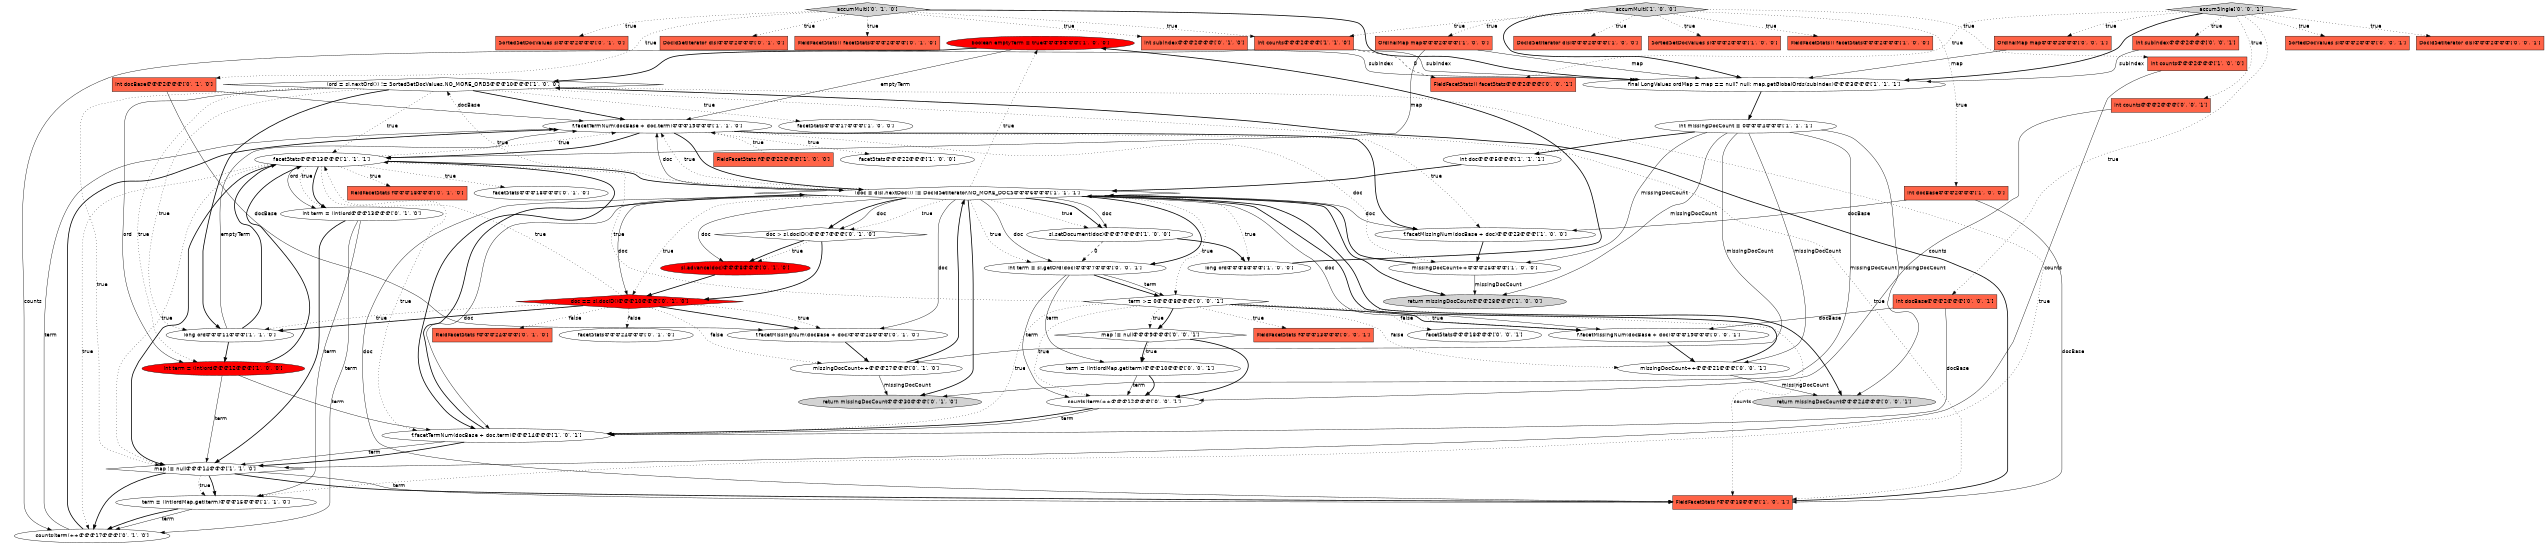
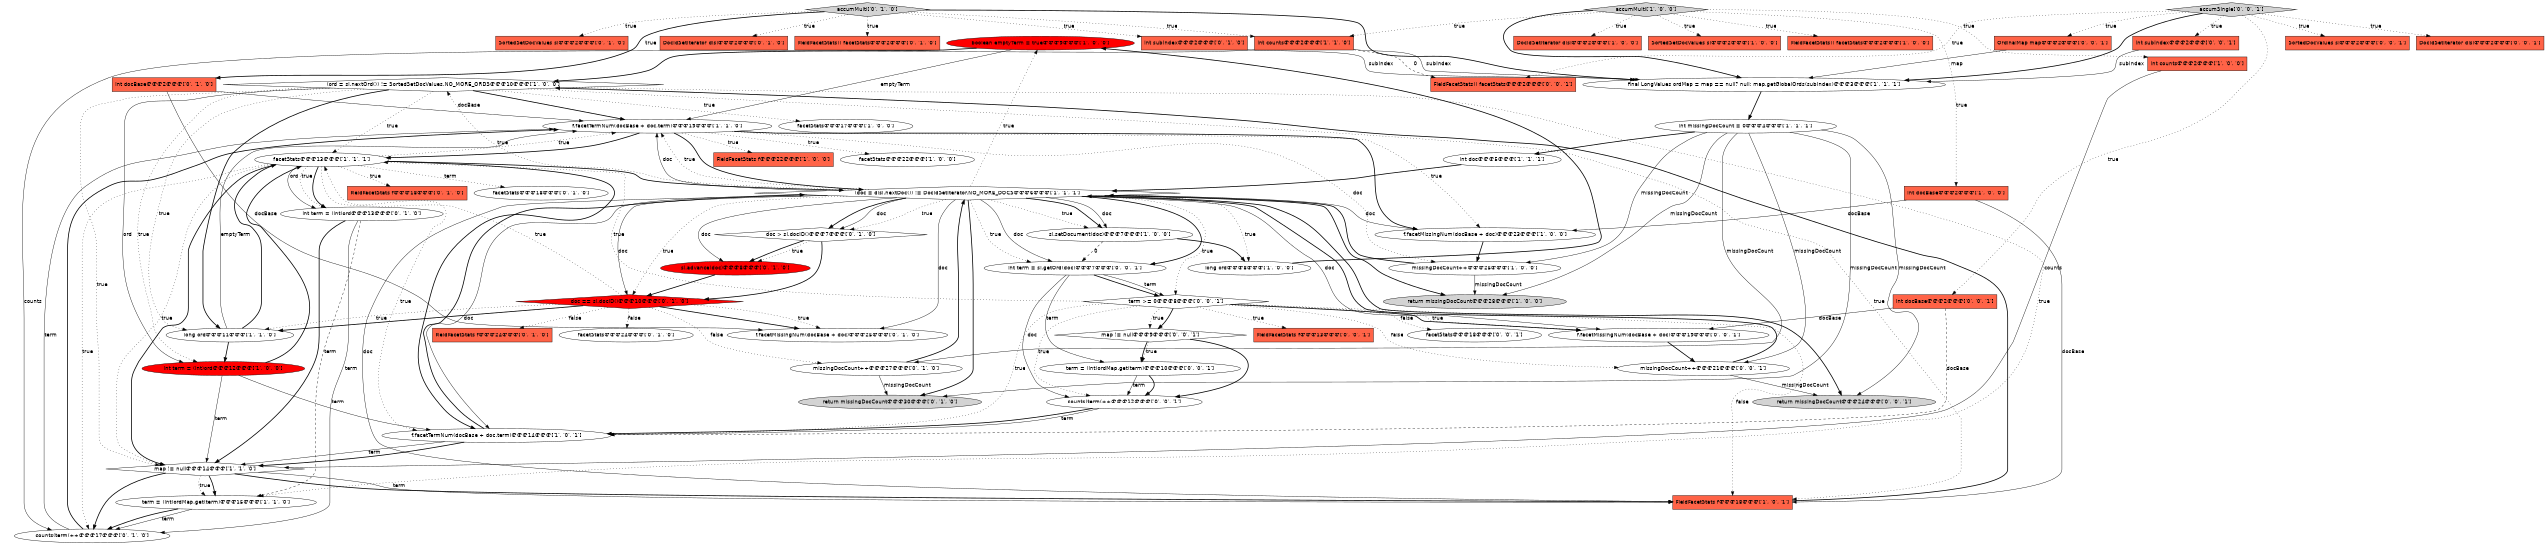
(1434, 43) -> none
(528, 70) -> (528, 70)
(2161, 105) -> none
(741, 140) -> (715, 142)
(451, 176) -> (451, 176)
(1032, 335) -> (1032, 335)
(855, 351) -> none
(319, 374) -> (319, 374)
(1743, 402) -> (1743, 402)
(1329, 430) -> (1329, 430)
